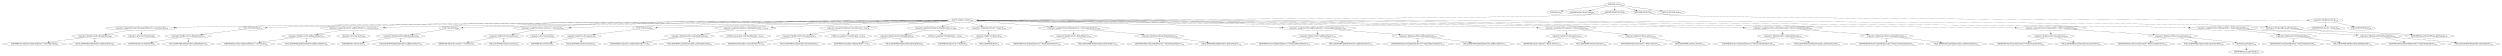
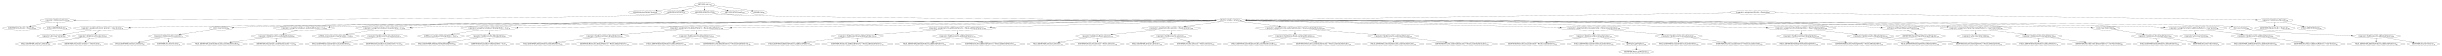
(975, 24) -> (1489, 16)
(745, 36) -> none
